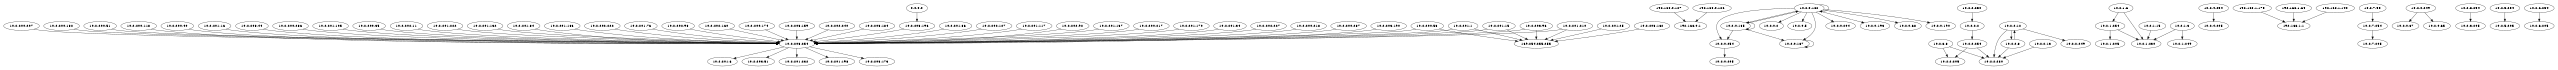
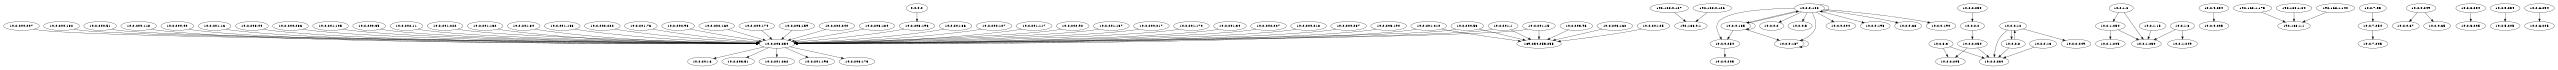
(1171, 40) -> none
